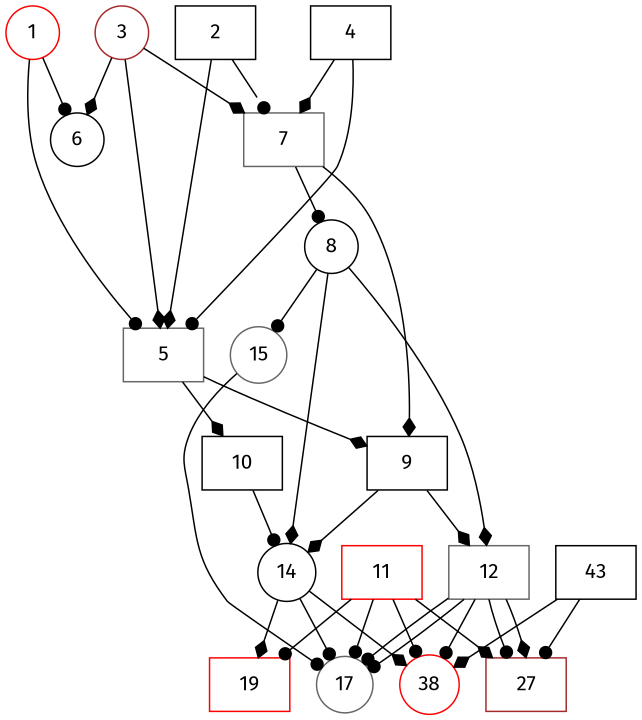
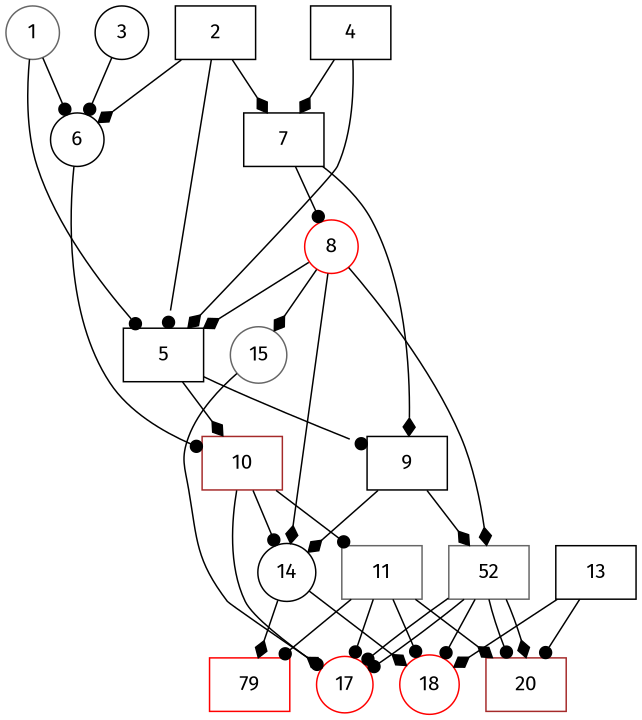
(33, 33) -> (33, 33)
(122, 33) -> (122, 33)
(186, 76) -> none
(245, 79) -> (245, 79)
(102, 81) -> (102, 81)
none -> (147, 86)
(284, 140) -> (284, 140)
(142, 185) -> (264, 290)
(191, 185) -> (191, 185)
(300, 210) -> (300, 210)
(331, 247) -> (331, 247)
(299, 295) -> (299, 295)
none -> (85, 328)
(163, 355) -> (163, 355)
(276, 409) -> (276, 409)
(242, 463) -> (242, 463)
none -> (307, 514)
(196, 534) -> (196, 534)
(382, 572) -> (382, 572)
(489, 572) -> (489, 572)
(596, 572) -> (596, 572)
(311, 620) -> (241, 591)
(250, 685) -> (250, 685)
(345, 685) -> (345, 685)
(429, 685) -> (429, 685)
(526, 685) -> (526, 685)
